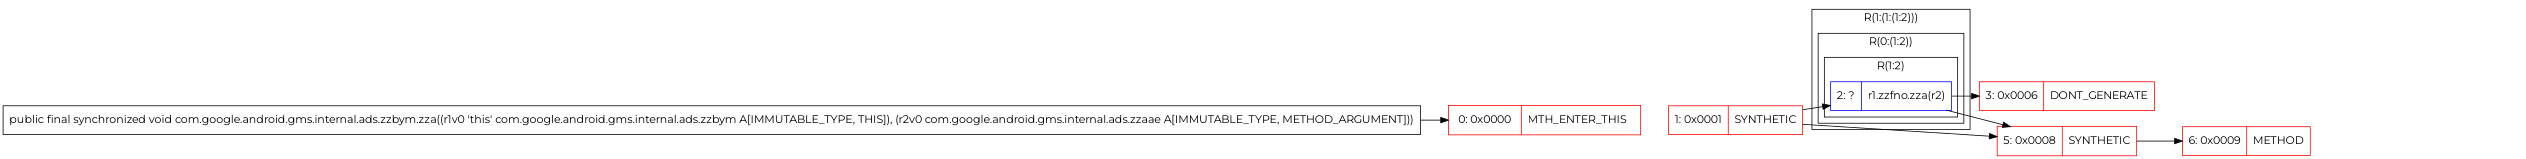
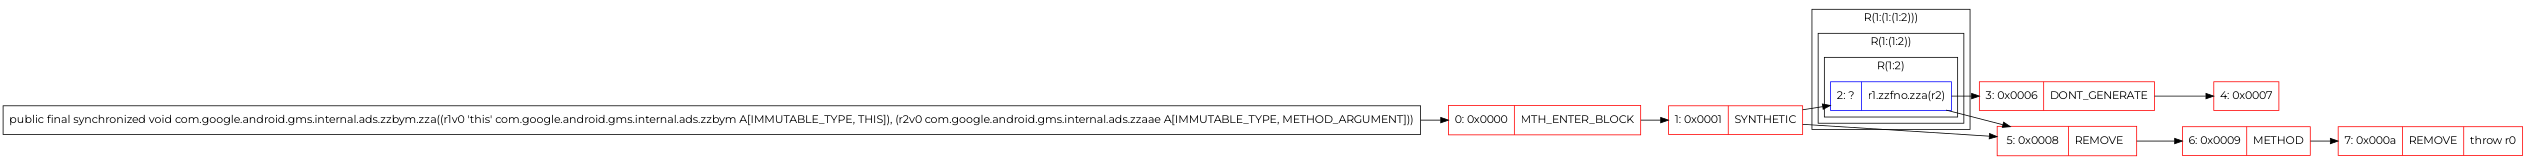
(1891, 42) -> (1891, 42)
none -> (2246, 96)
(1577, 120) -> (1578, 120)
none -> (1651, 120)
(2099, 141) -> (2099, 141)
none -> (2430, 141)
